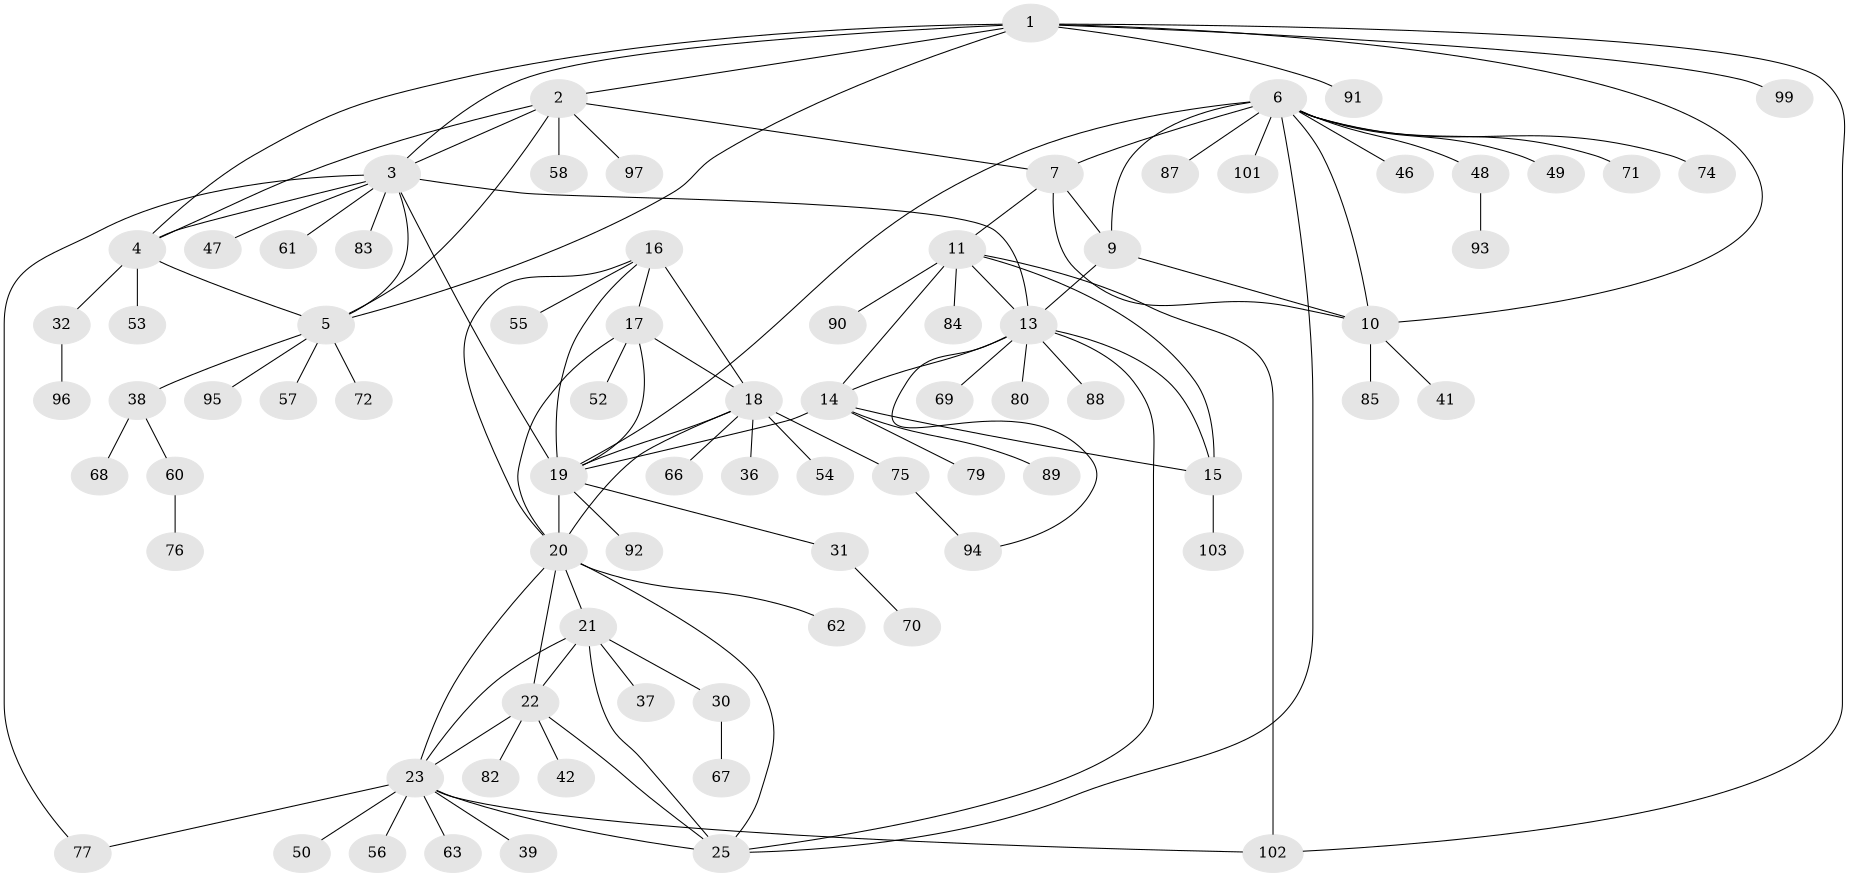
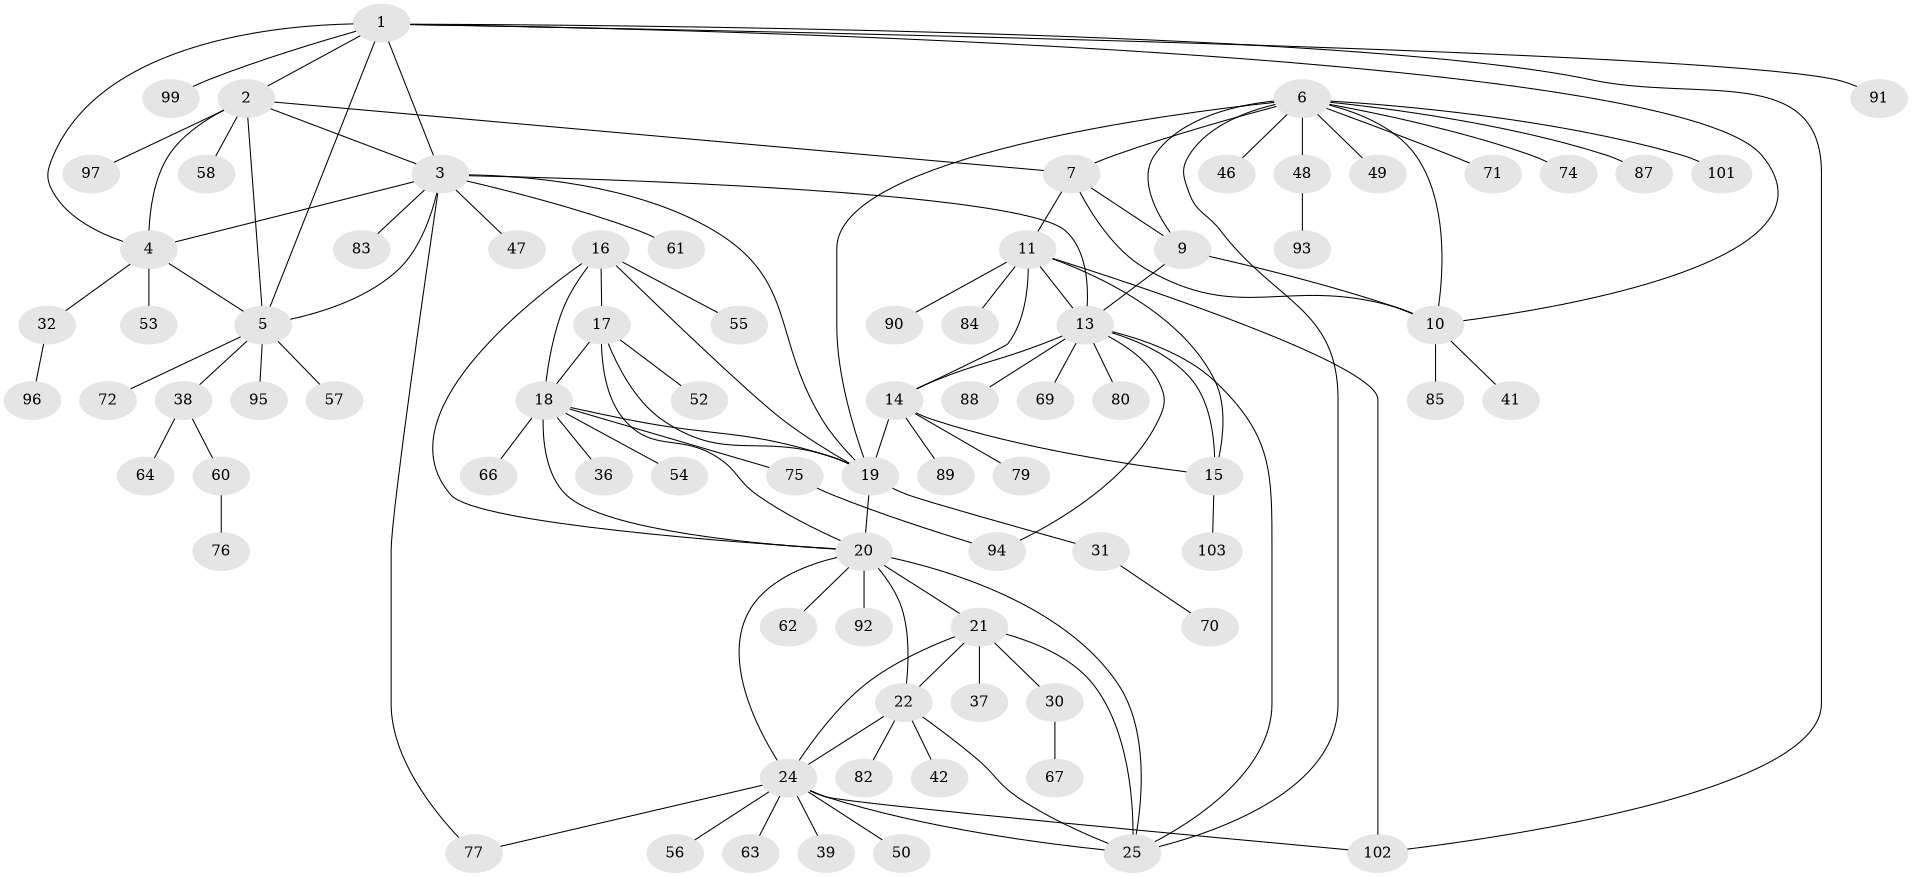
(100, 476) -> (146, 476)
(597, 514) -> (864, 589)
(415, 778) -> (789, 778)
